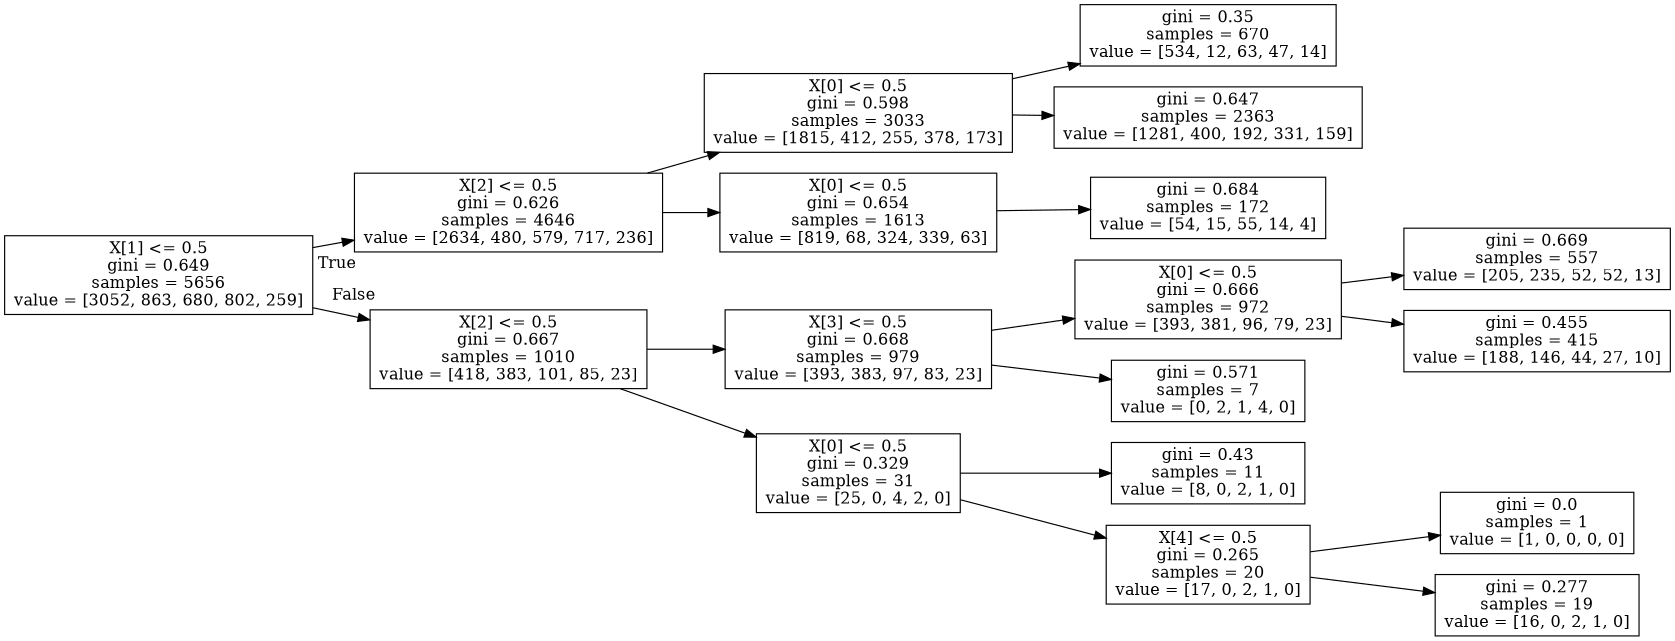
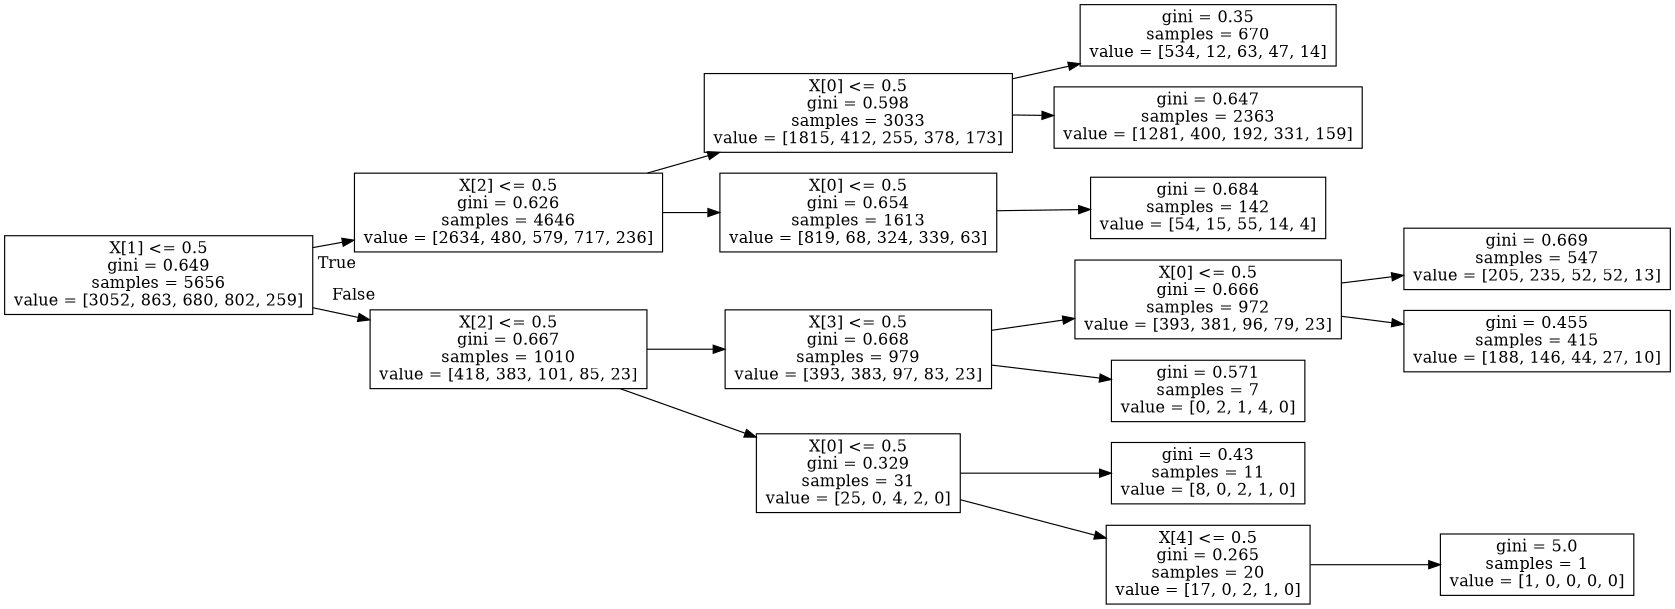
(1208, 208) -> (1208, 208)
(1537, 259) -> (1537, 259)
(1537, 523) -> (1537, 565)
(1537, 605) -> none
